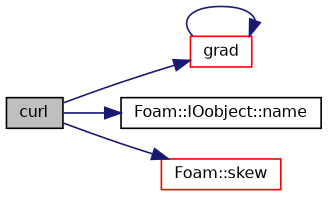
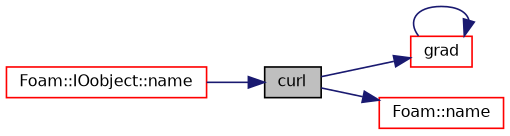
(84, 113) -> (227, 82)
(221, 113) -> (107, 82)
(221, 174) -> (441, 113)
